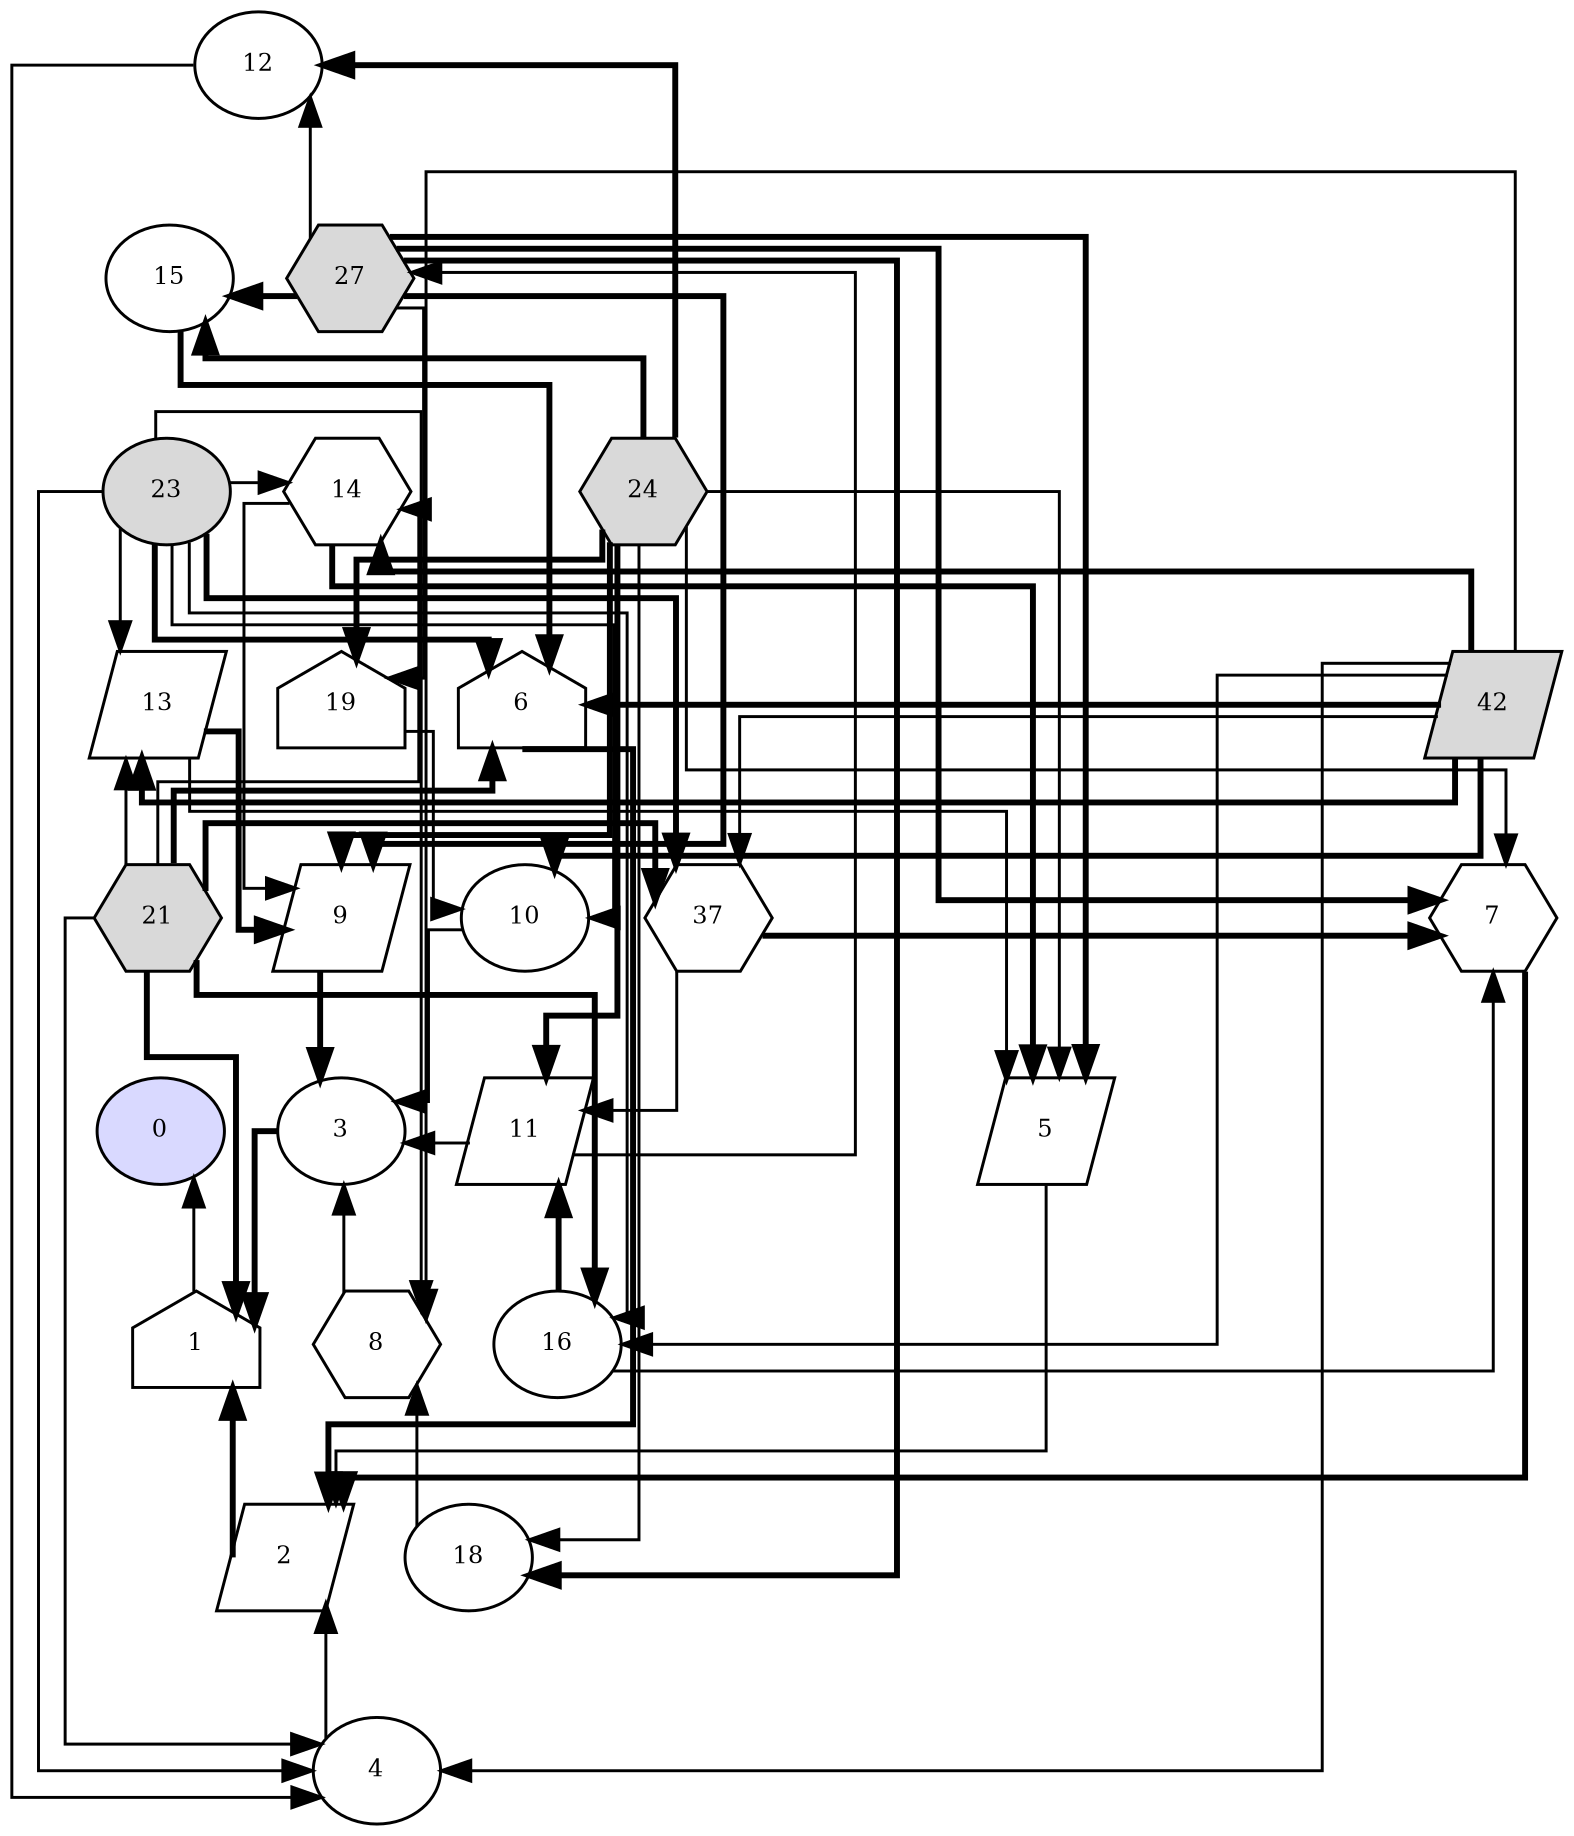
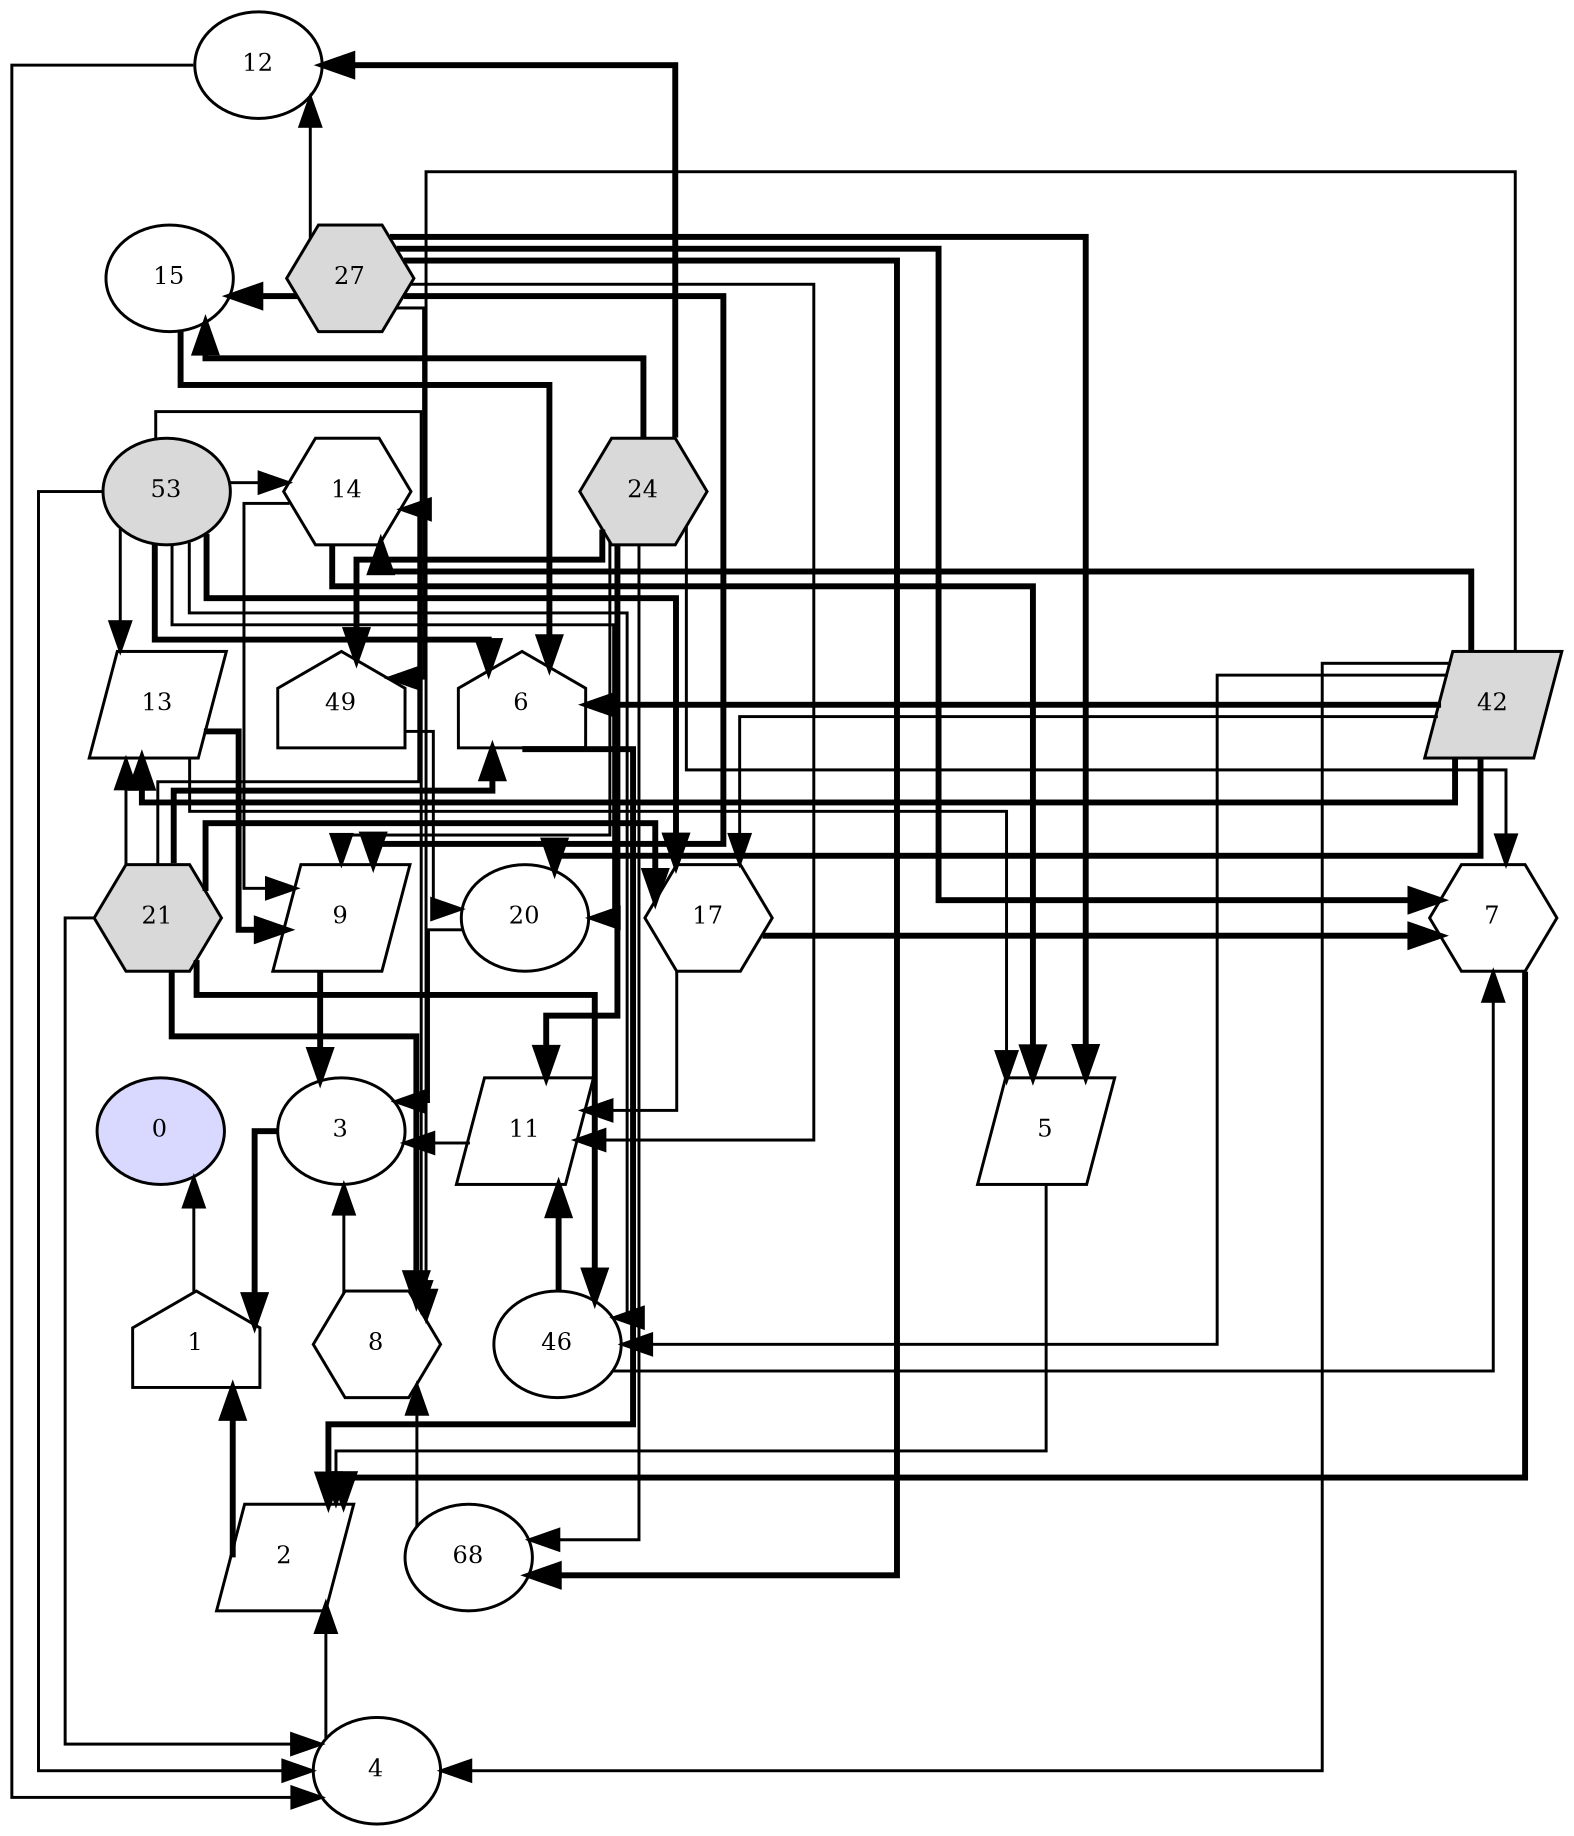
(167, 492) -> (167, 492)
(1059, 594) -> none
(855, 648) -> (814, 615)
(341, 705) -> (341, 705)
(610, 824) -> (610, 824)
(525, 918) -> (525, 918)
(709, 918) -> (709, 918)
(222, 1057) -> (394, 1036)
(558, 1344) -> (558, 1344)
(469, 1558) -> (469, 1558)
